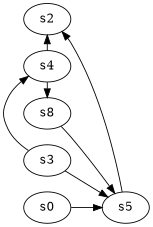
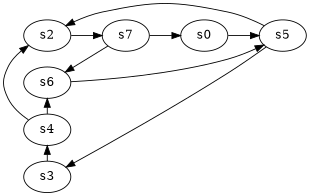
none -> (126, 36)
(47, 113) -> (47, 83)
(83, 182) -> (171, 107)
